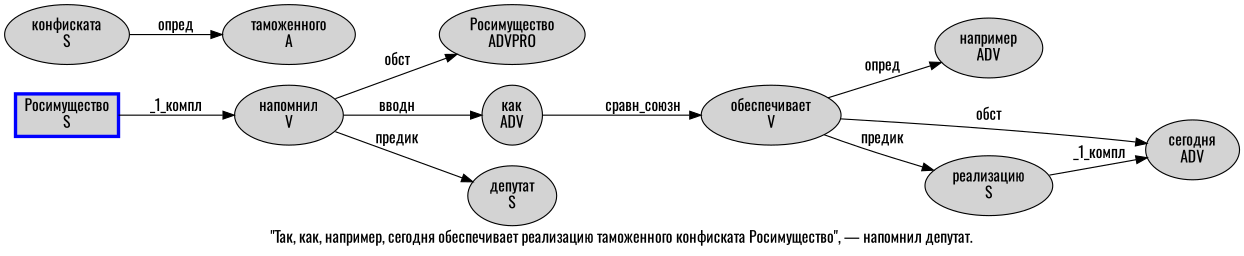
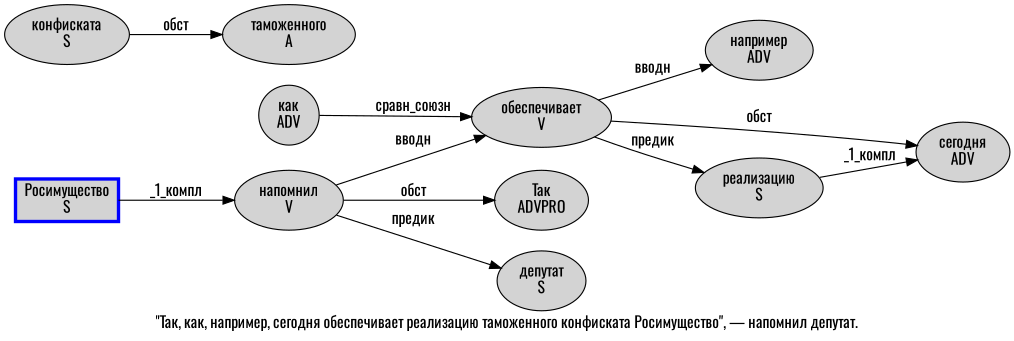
(176, 26) -> (176, 26)
(512, 35) -> (542, 200)
(883, 66) -> (653, 69)
(407, 115) -> (406, 162)
